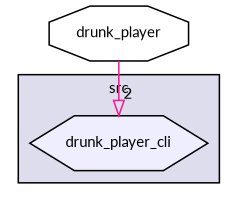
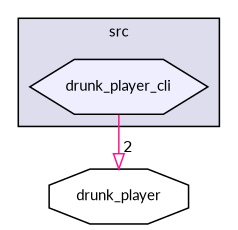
(119, 84) -> (119, 136)
